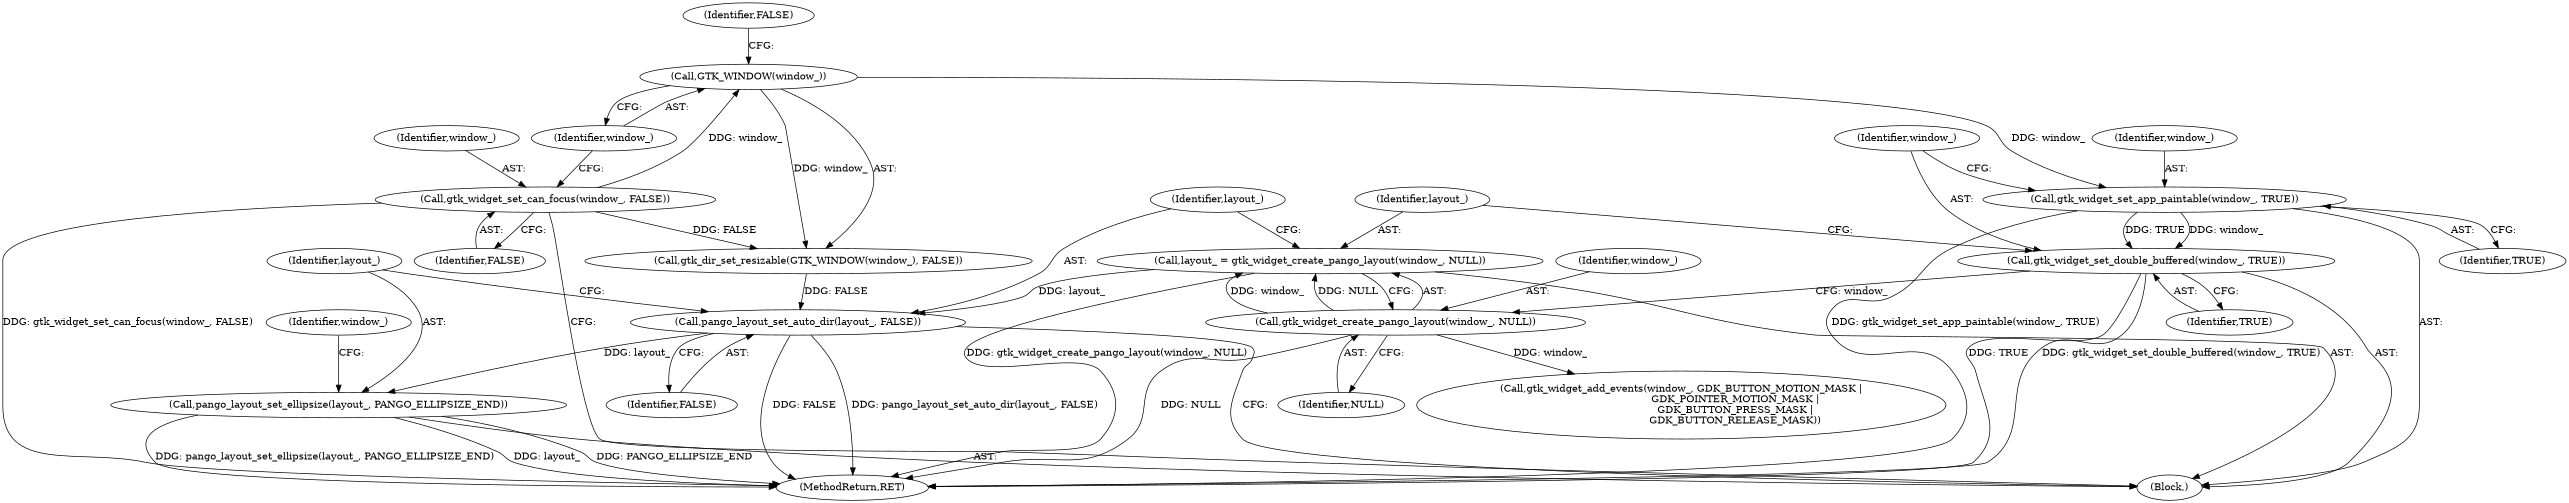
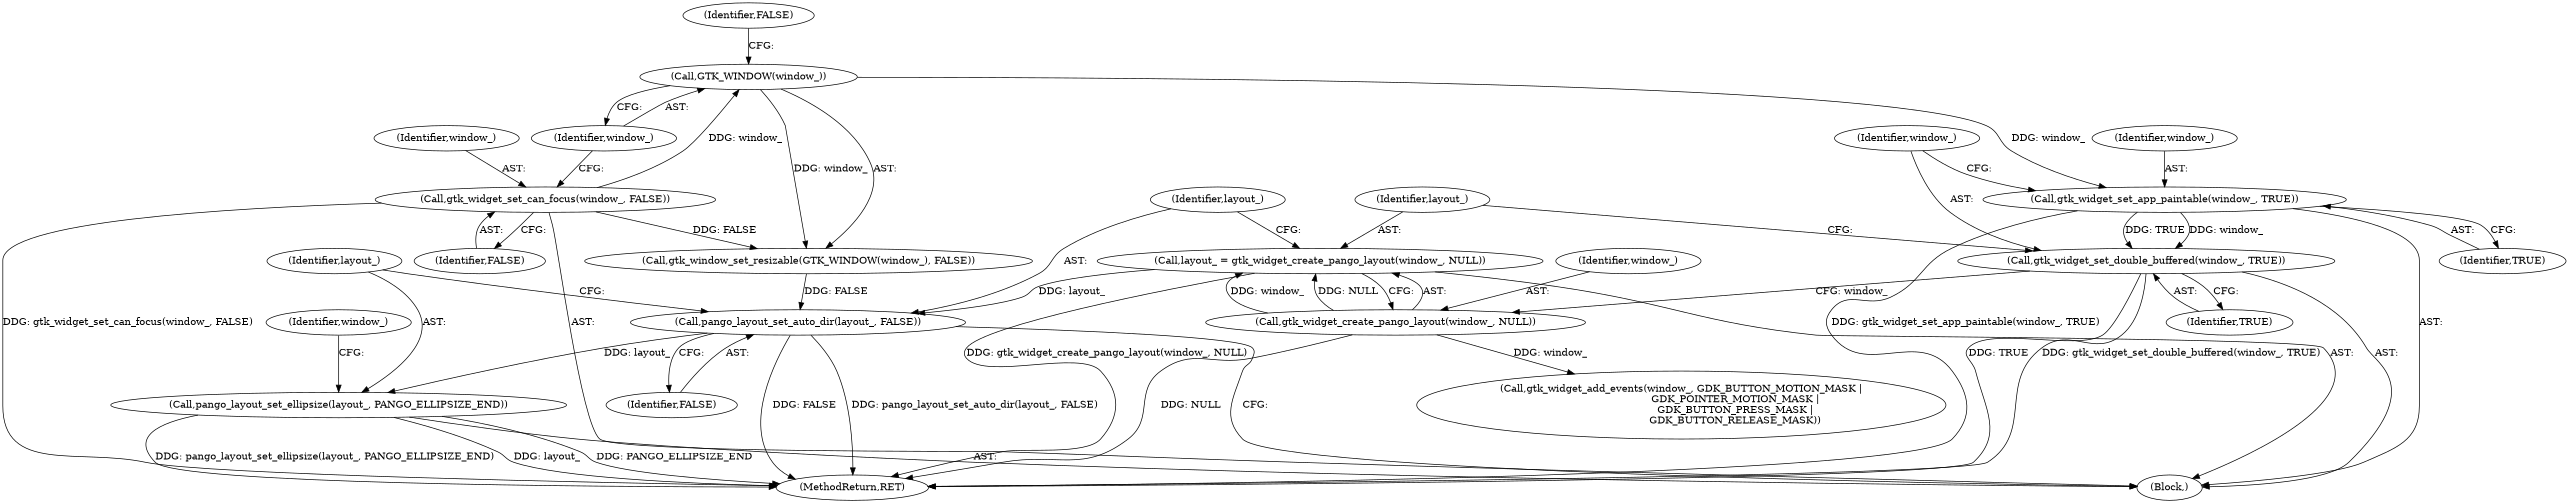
(809, 261) -> (809, 261)
(585, 322) -> (585, 322)
(1341, 405) -> none
